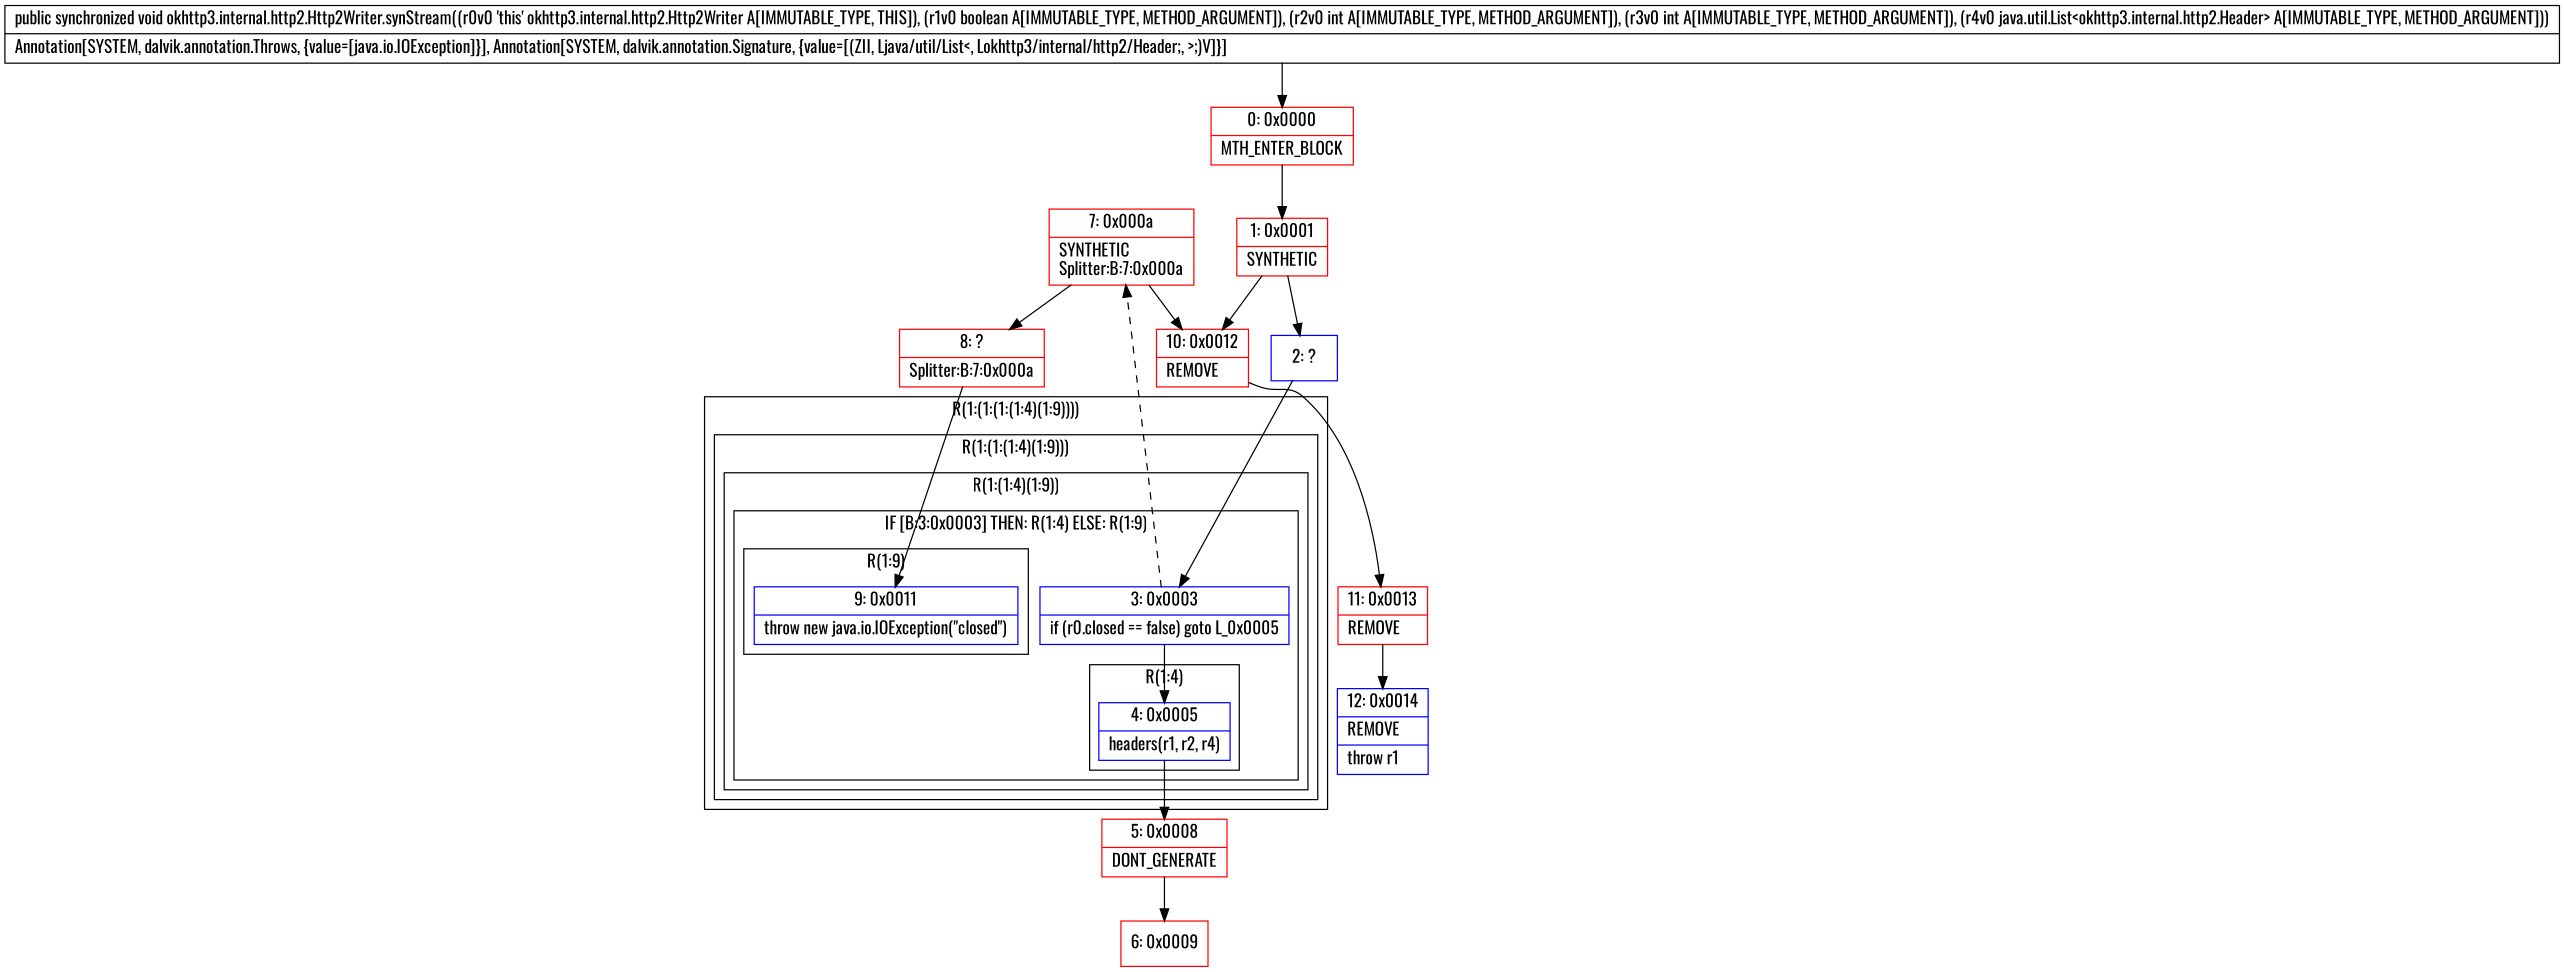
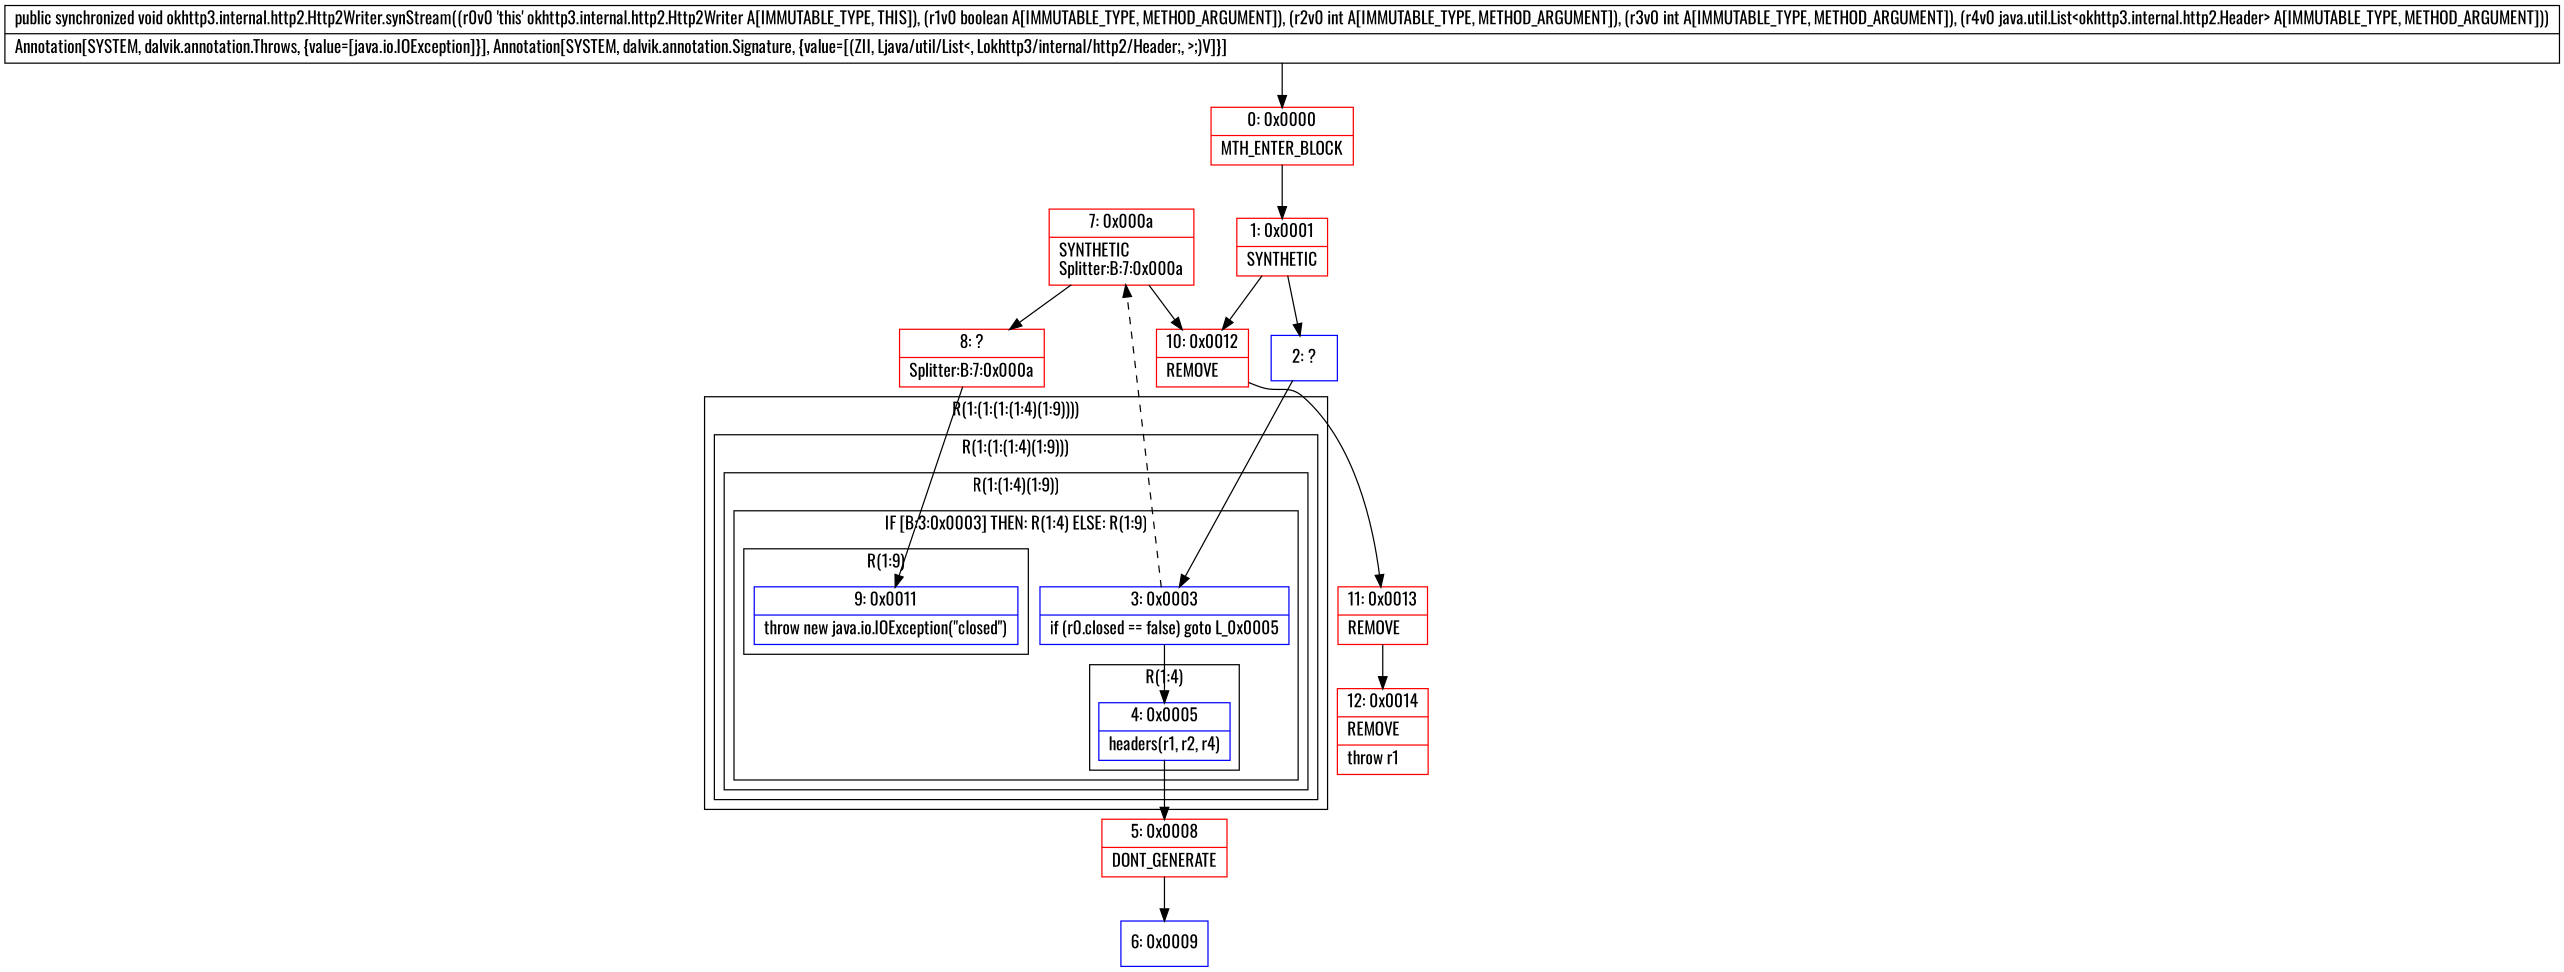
(1383, 732) -> (1383, 732)
(1164, 944) -> (1164, 944)
